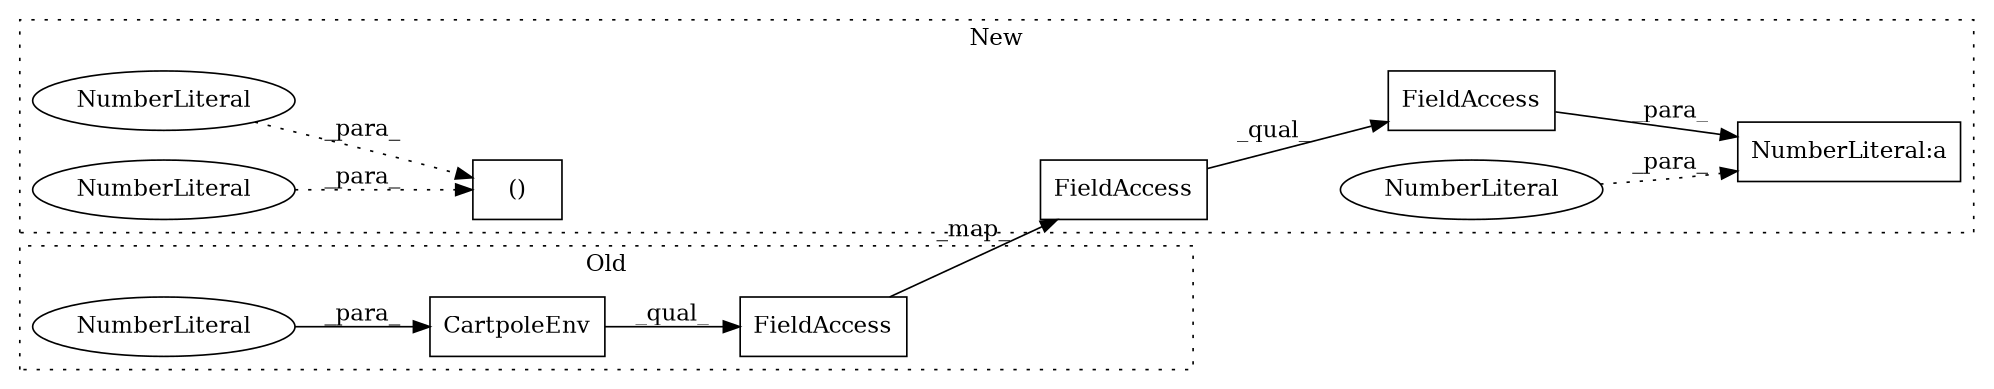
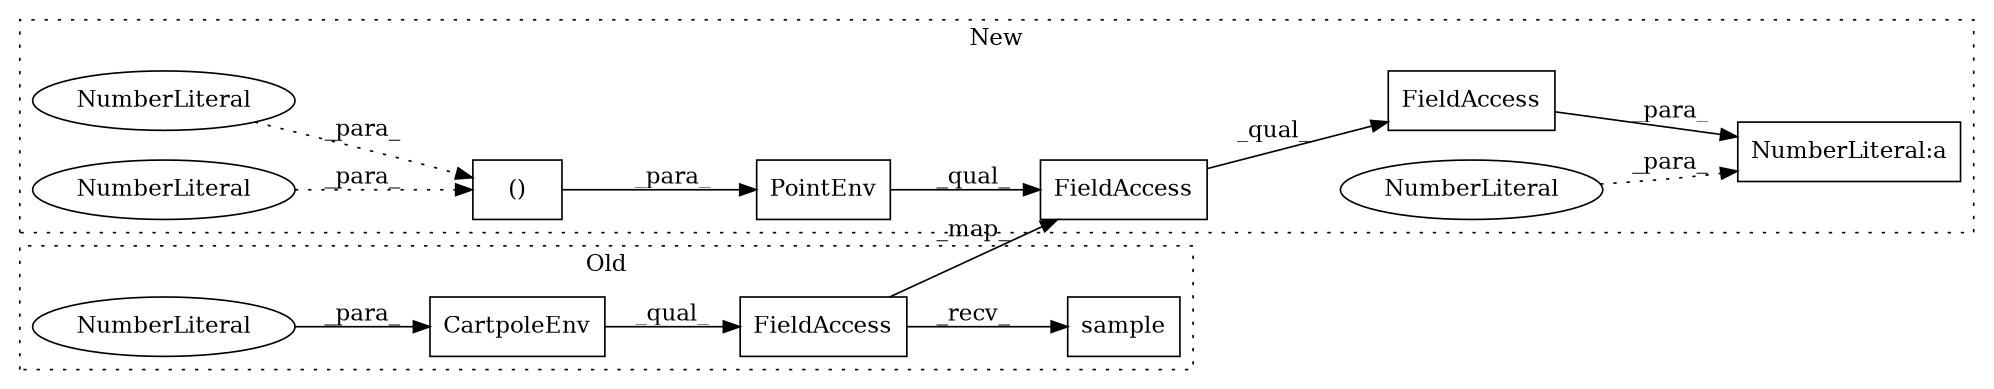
none -> (823, 190)
none -> (1124, 327)
